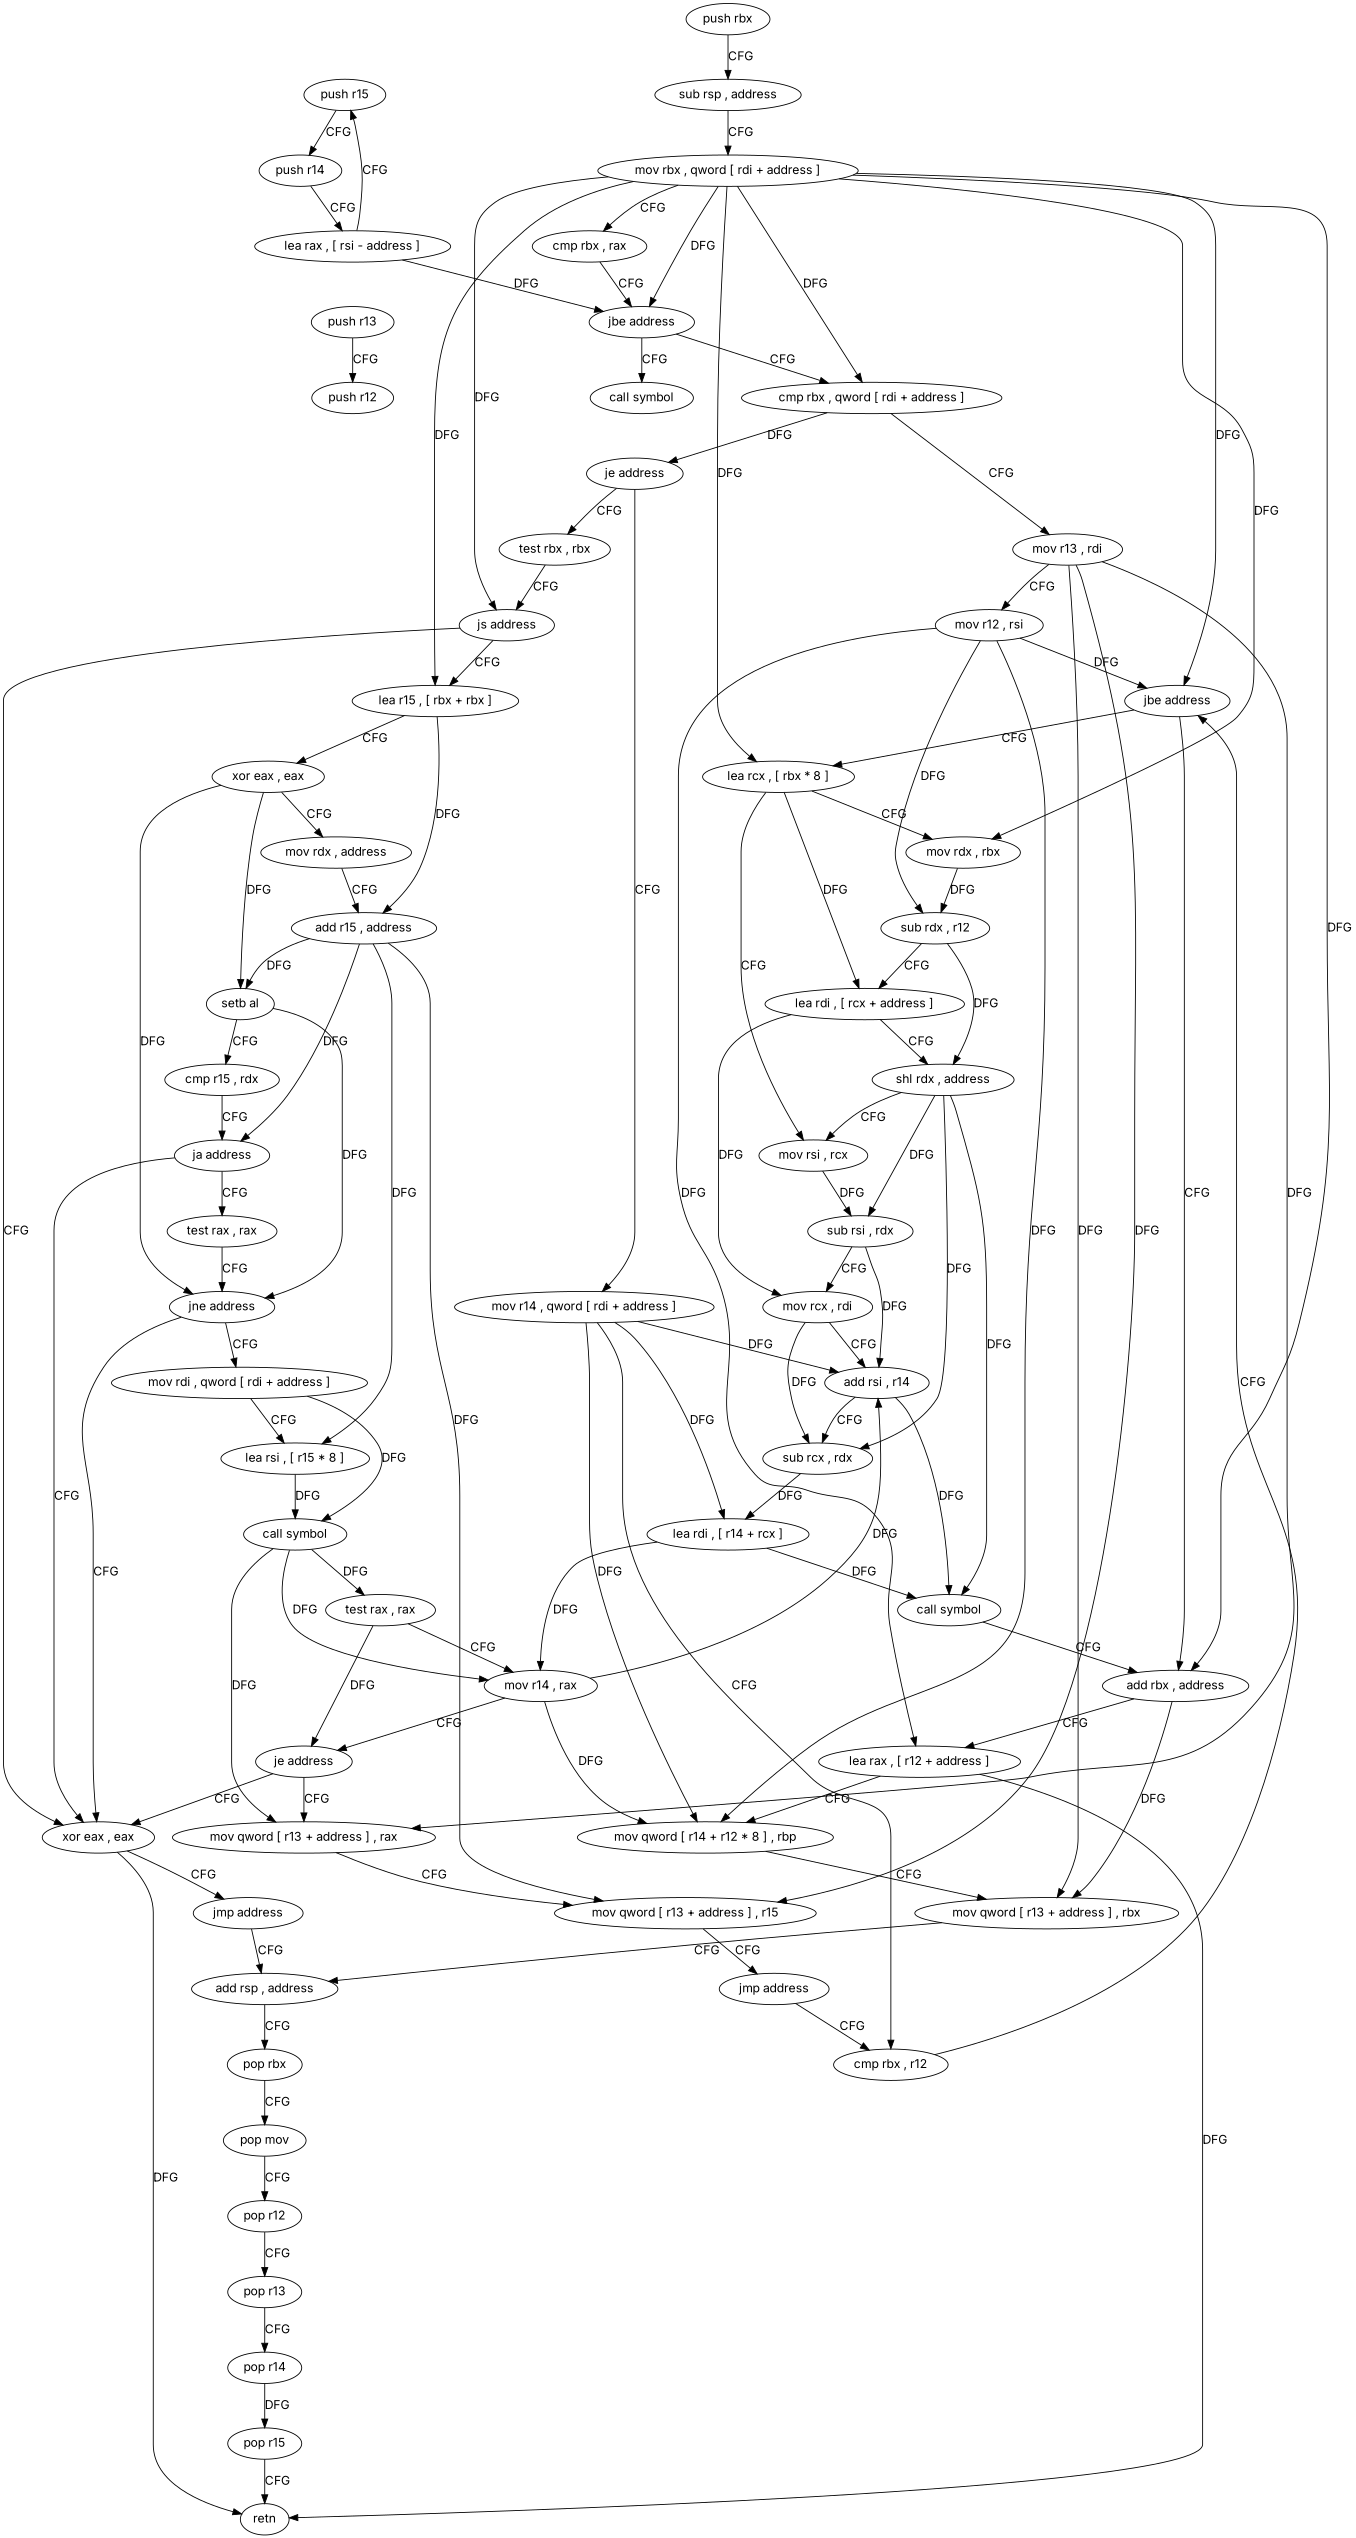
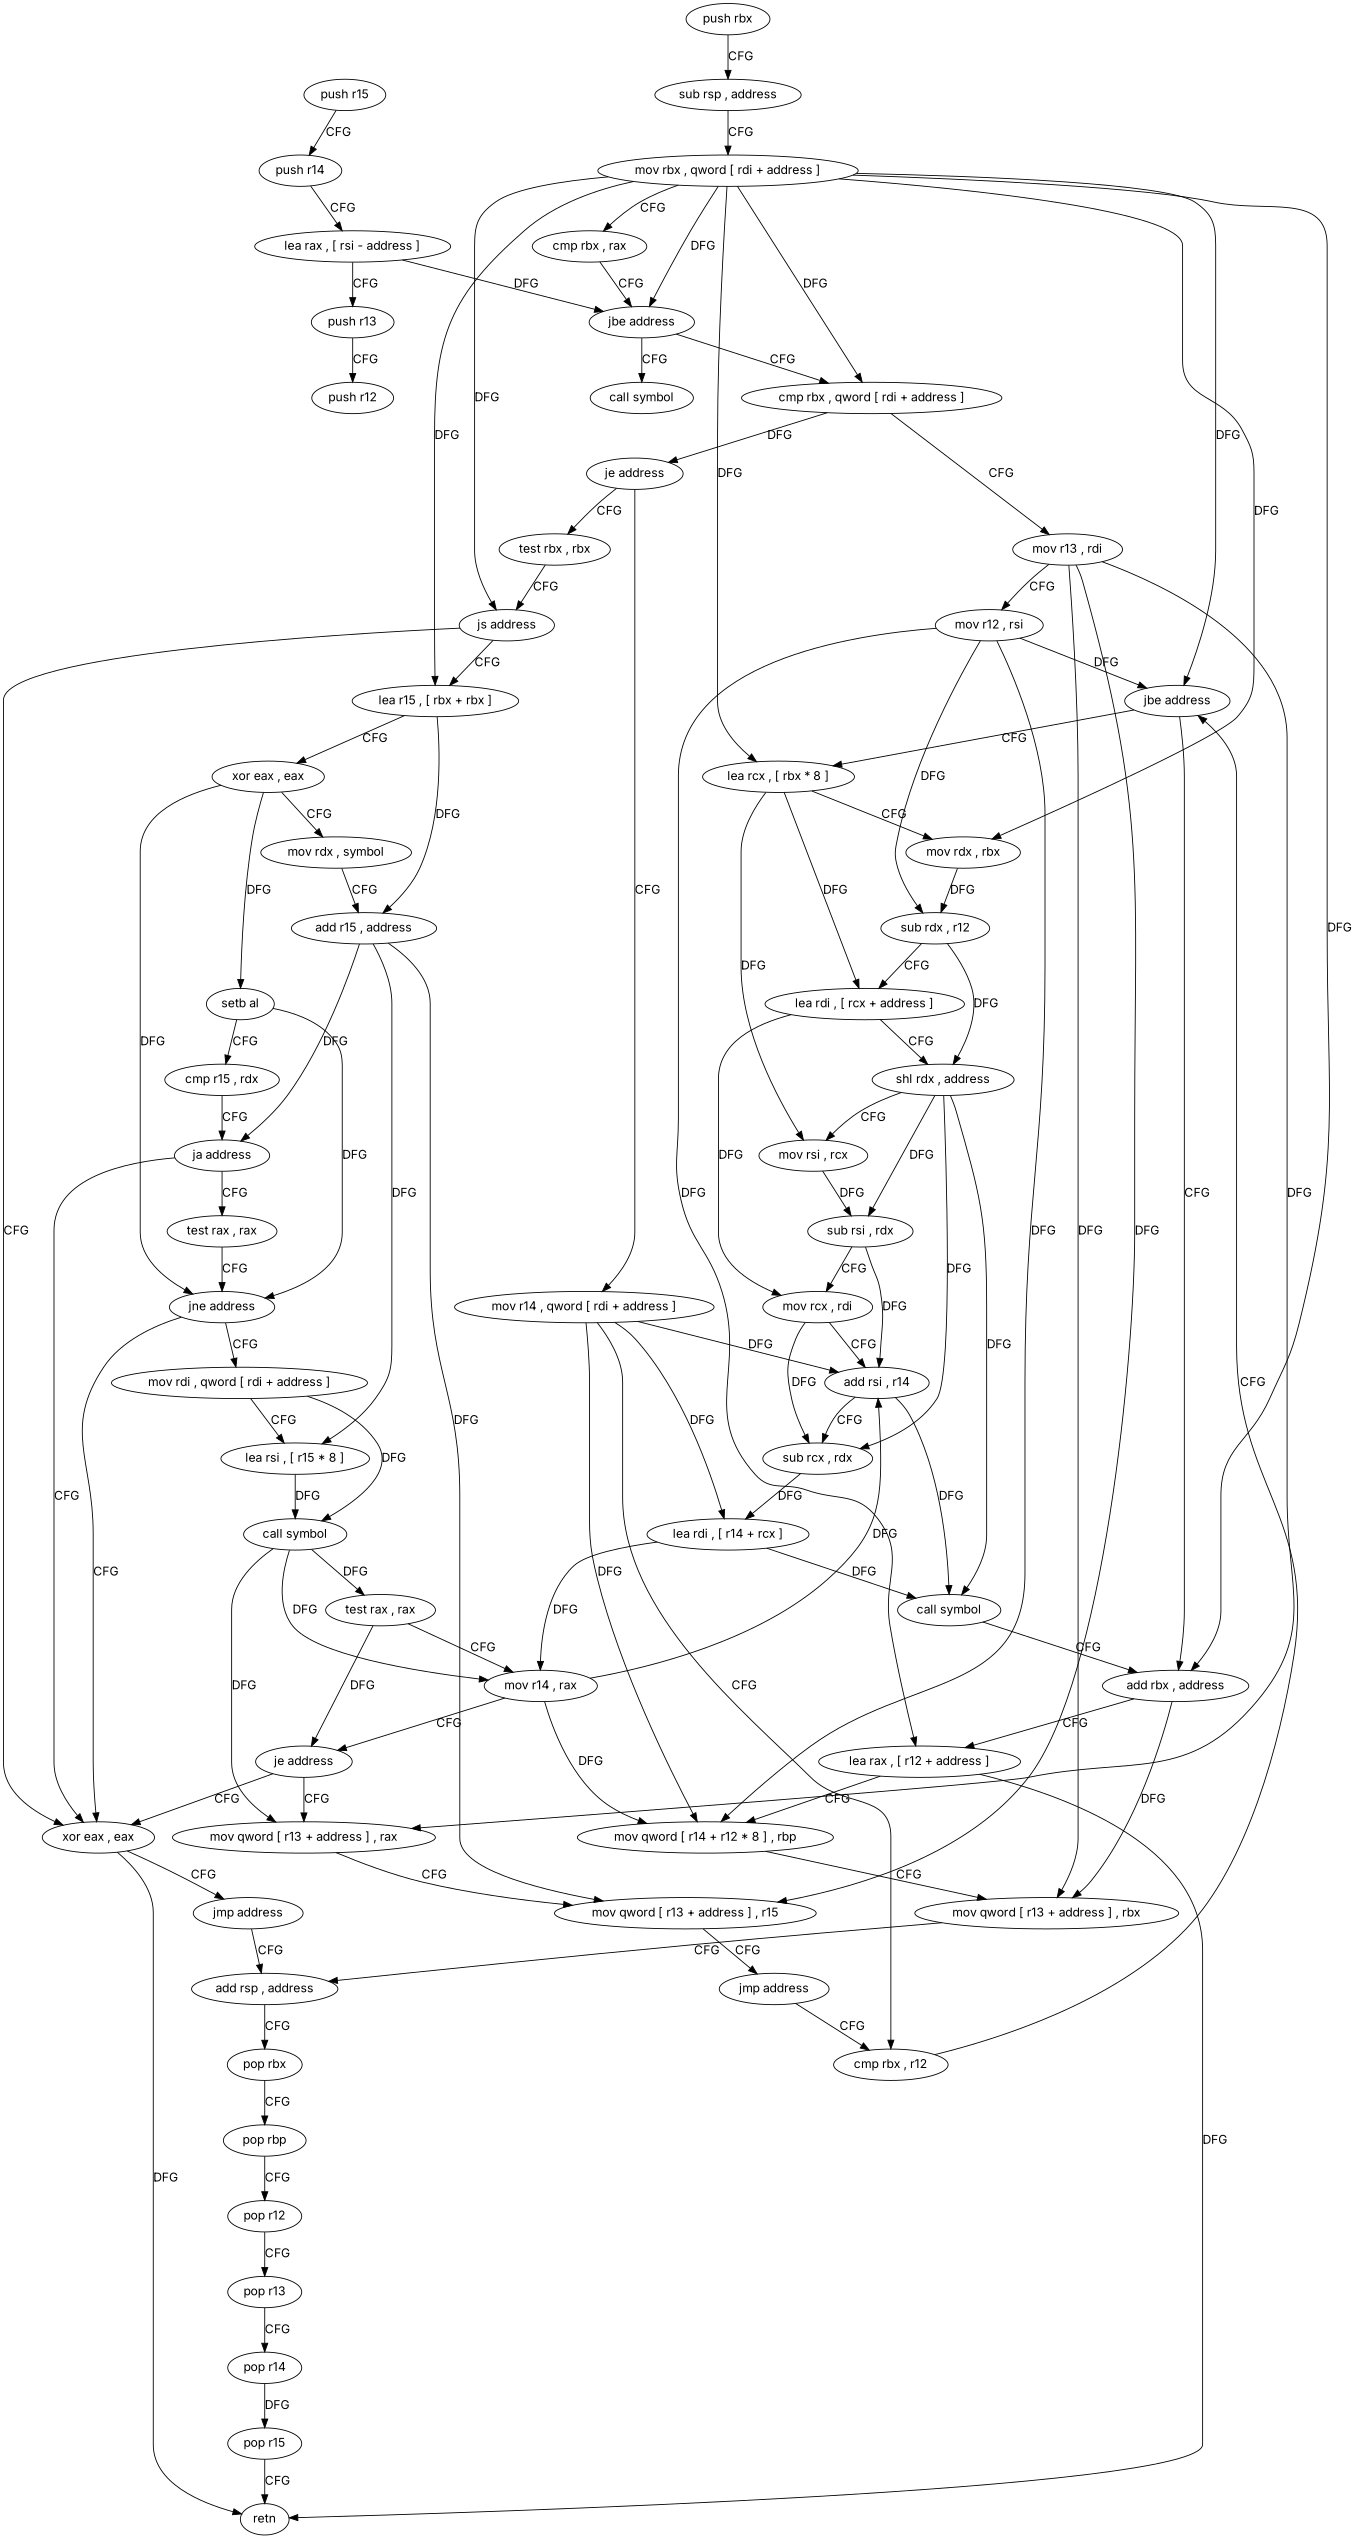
(362, 174) -> (353, 280)
(336, 853) -> (336, 853)
(275, 954) -> none
(754, 966) -> (754, 966)
(265, 2141) -> (265, 2141)
